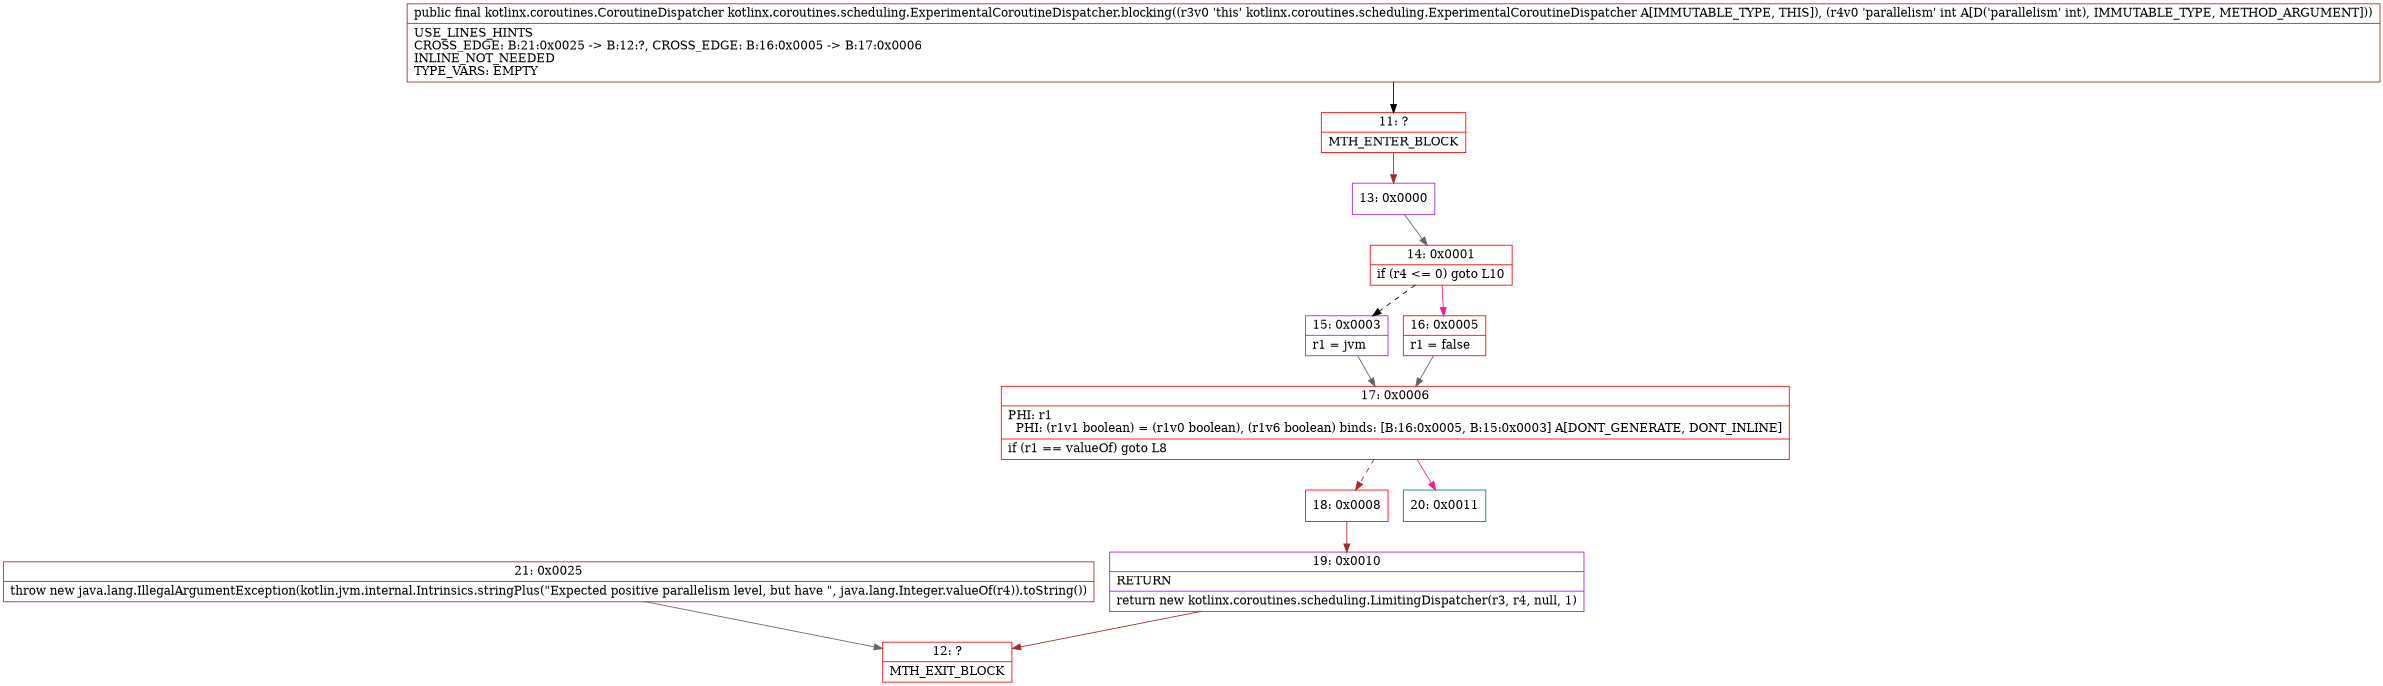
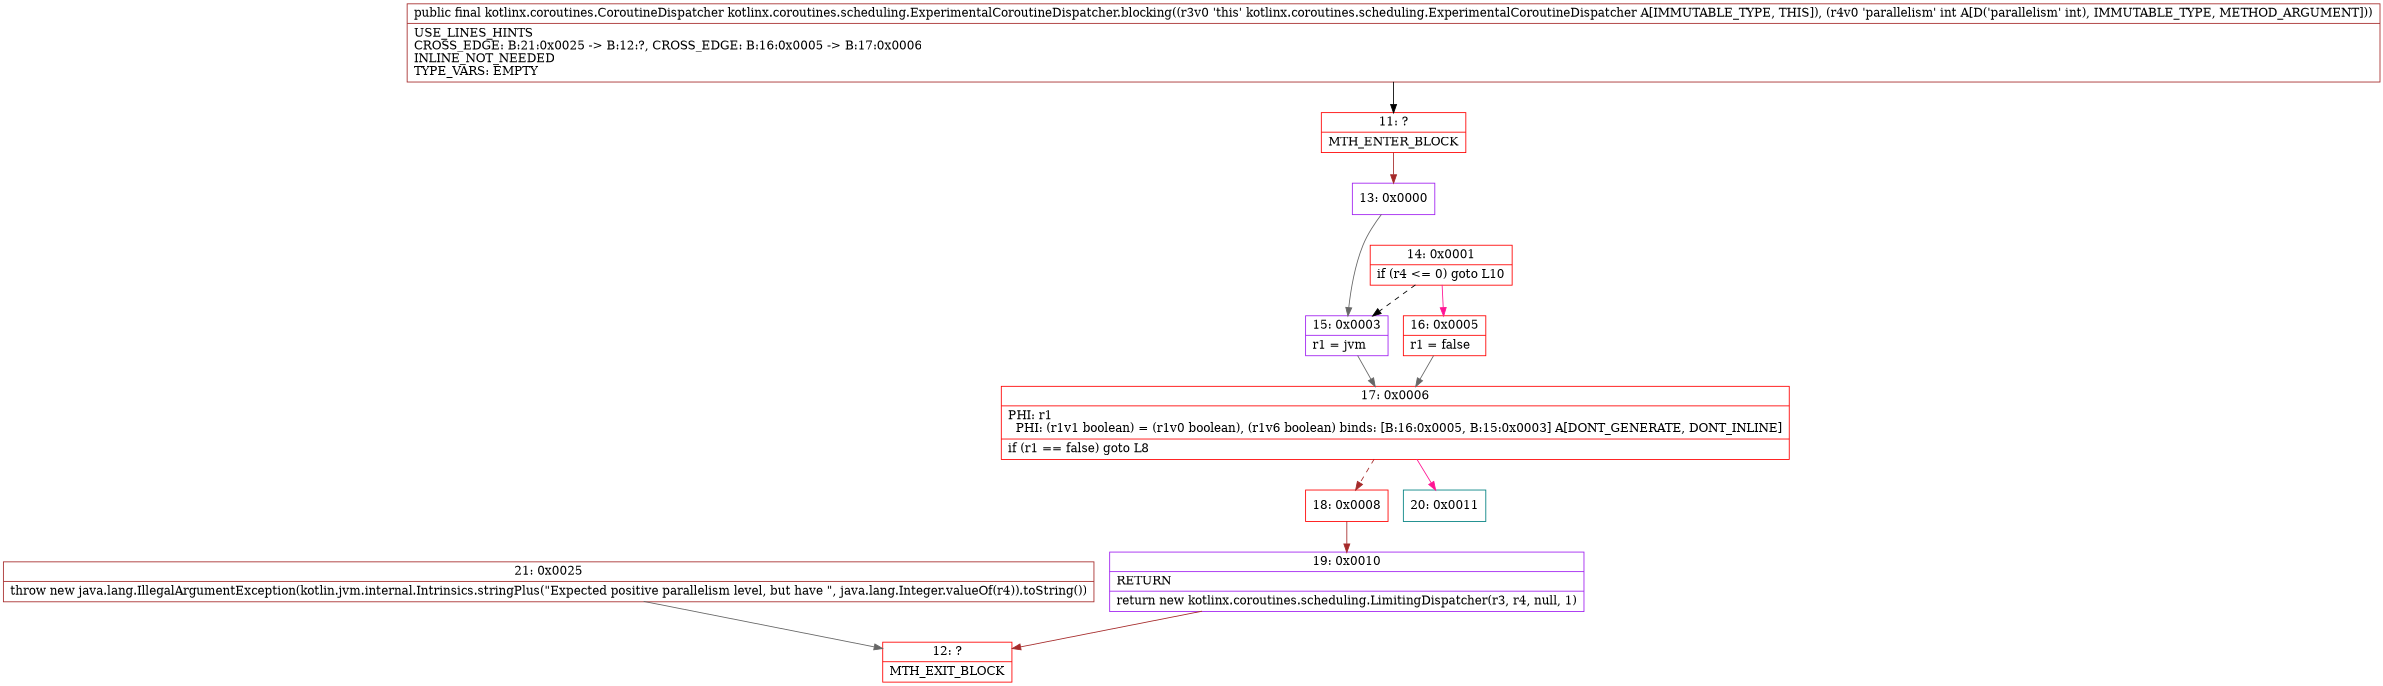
(1413, 226) -> (1358, 258)
(1088, 449) -> (1079, 449)
